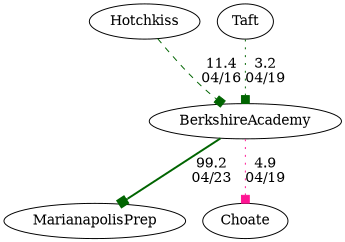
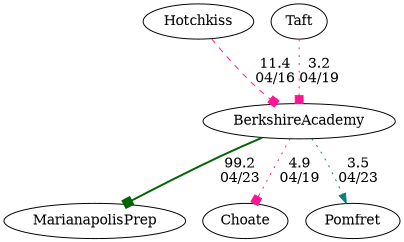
(245, 66) -> (299, 66)
(185, 70) -> (239, 70)
none -> (353, 221)
